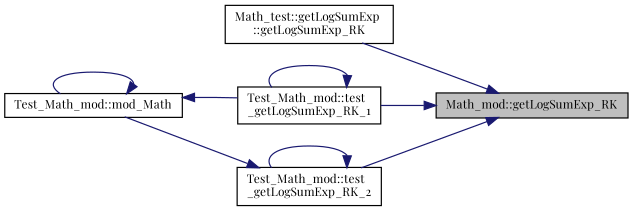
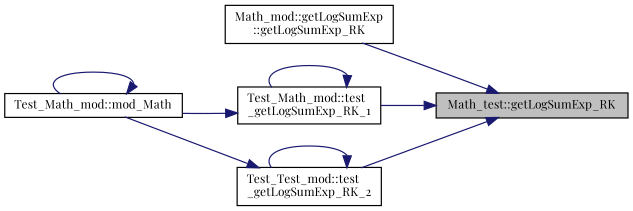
(309, 24) -> (309, 24)
(216, 97) -> (204, 114)
(532, 105) -> (532, 105)
(309, 186) -> (309, 186)
